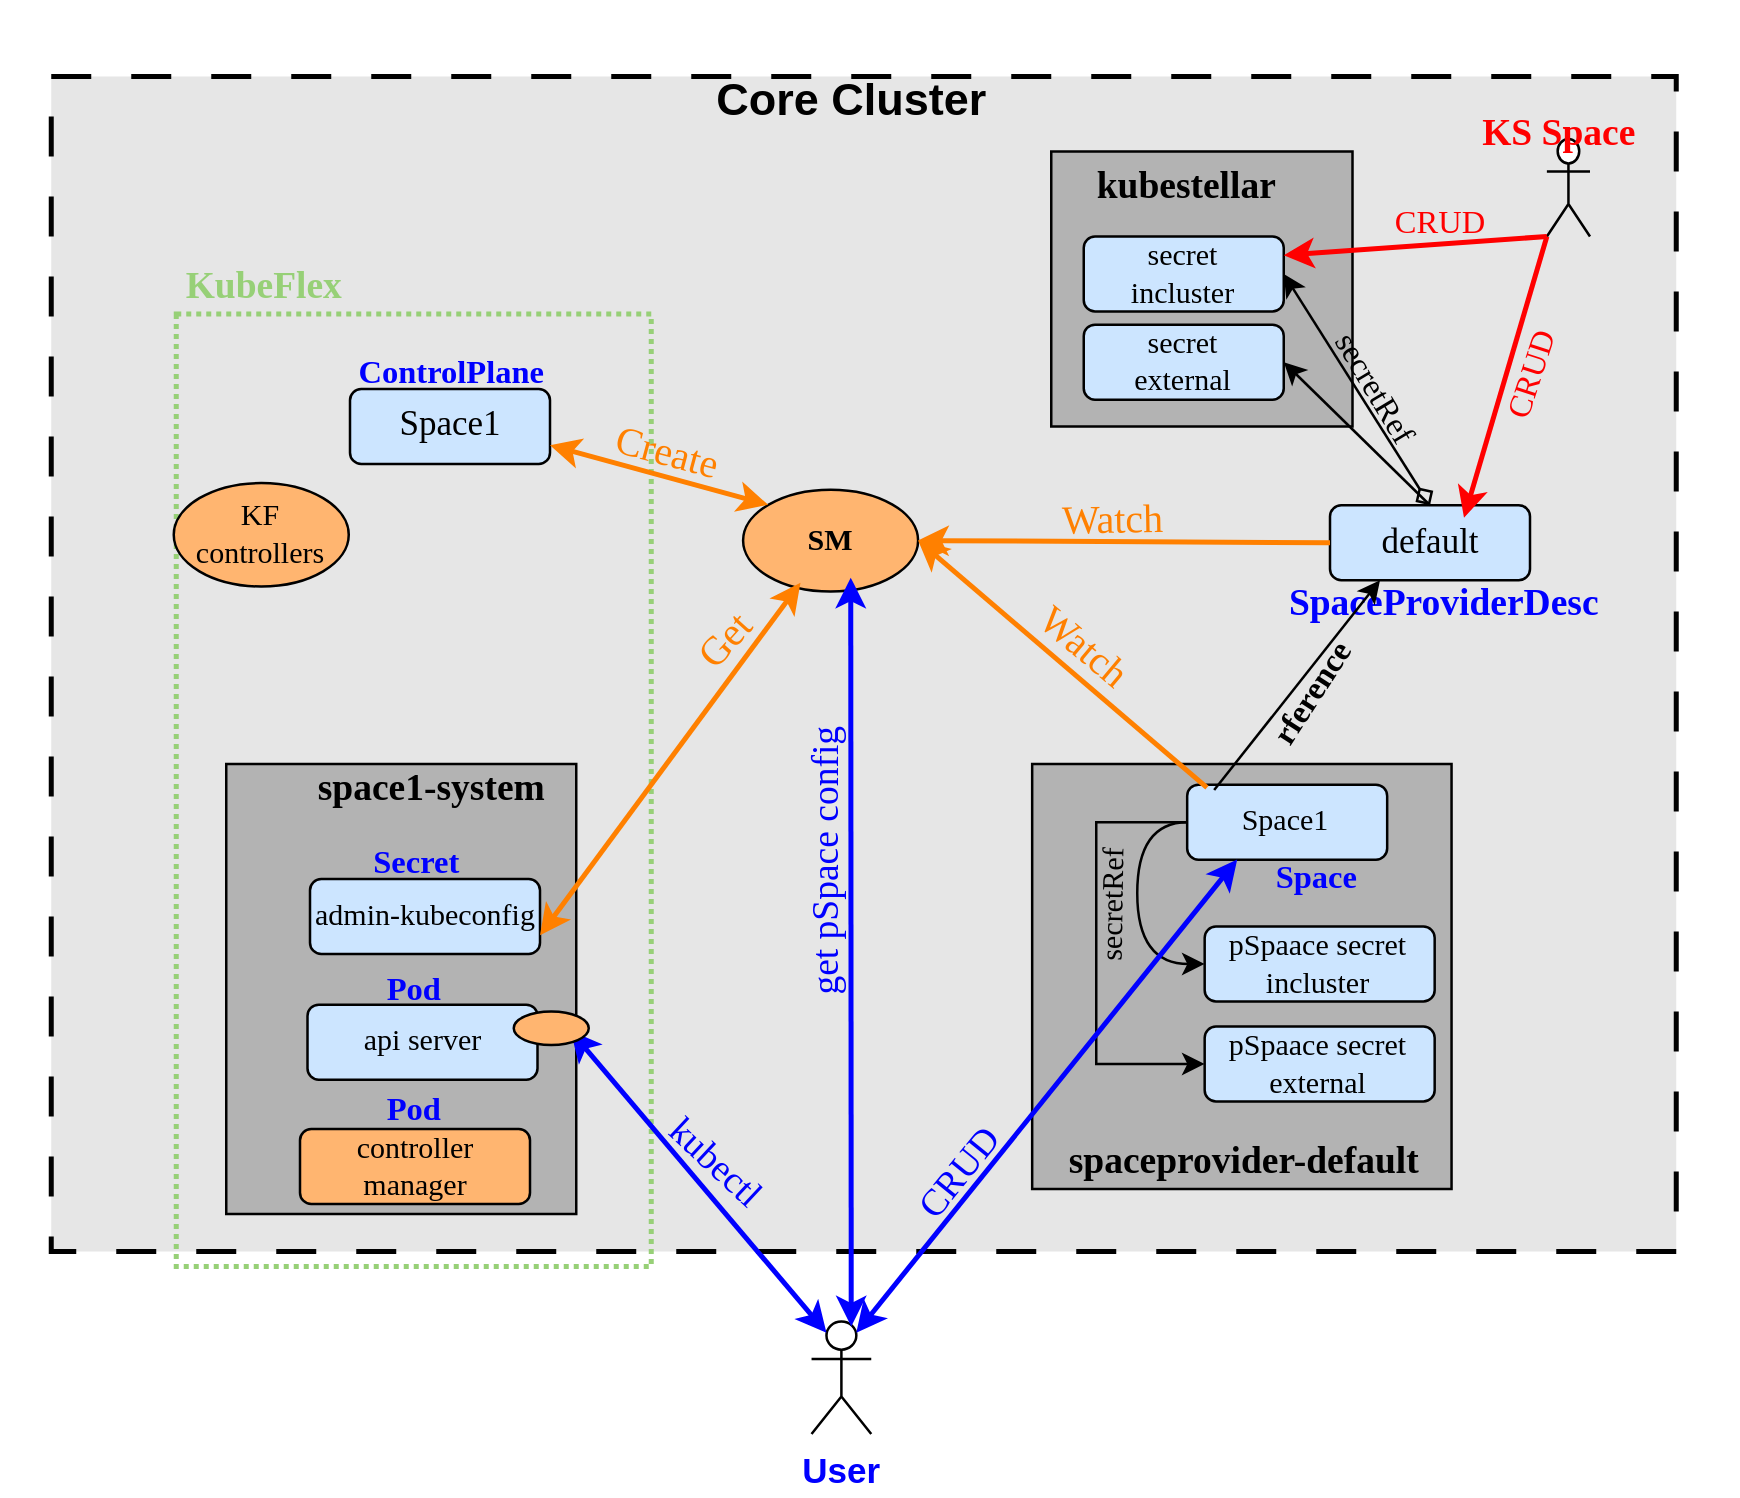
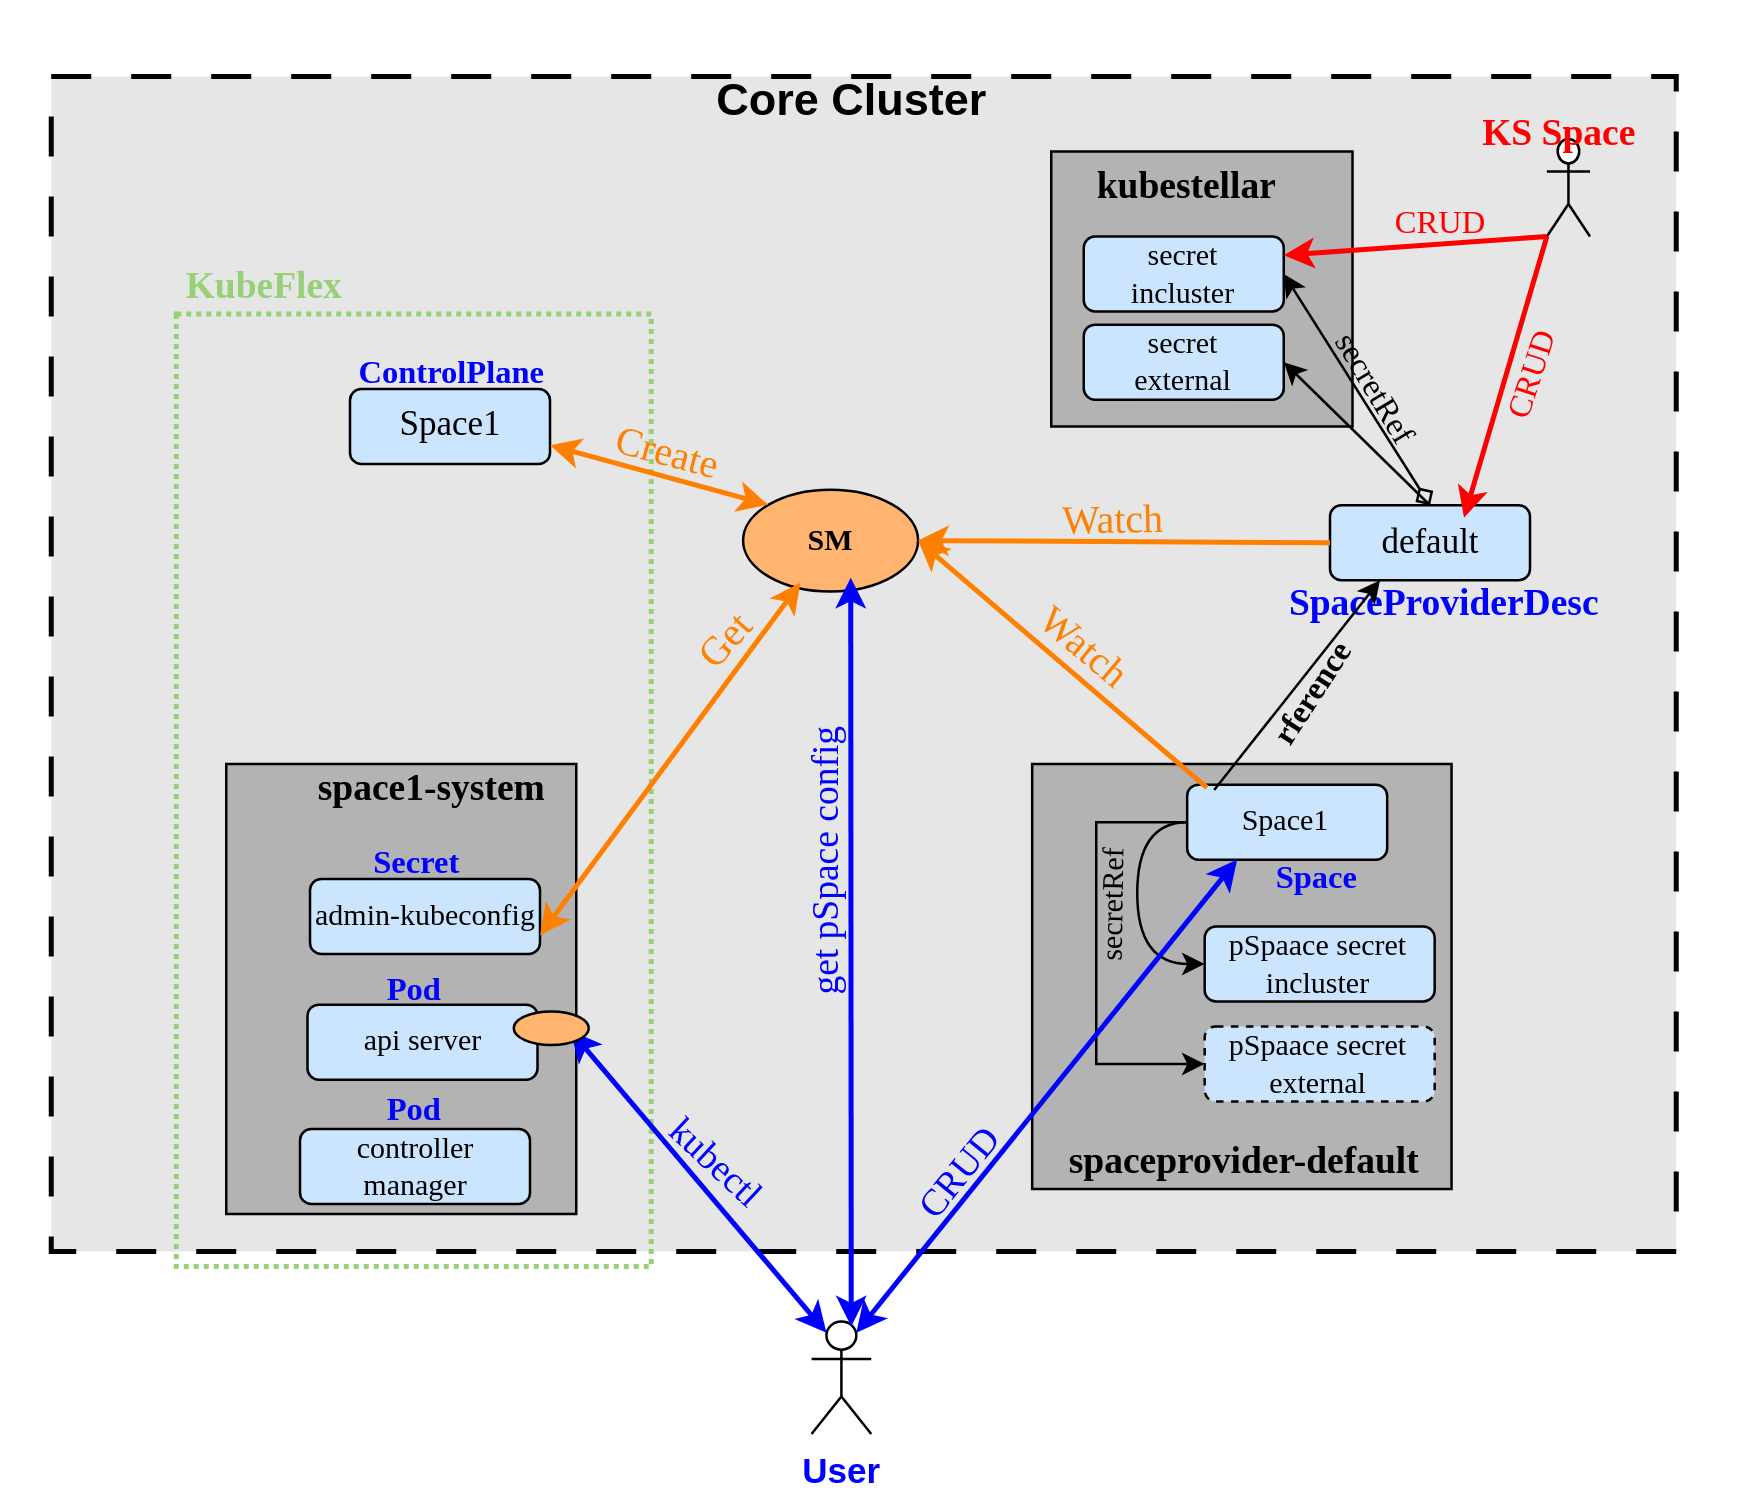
(261, 535) -> none
(1320, 1064) -> (1320, 1064)
(415, 1166) -> (415, 1166)
